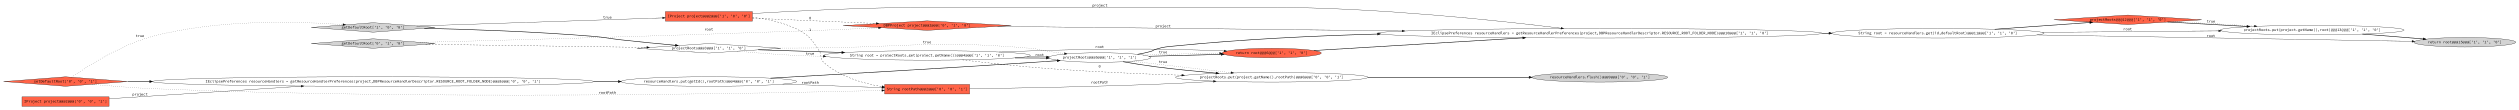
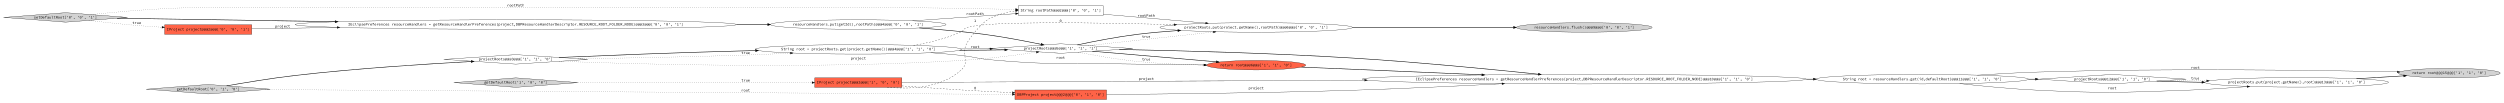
(2128, 20) -> (2112, 79)
(540, 22) -> (695, 83)
(927, 26) -> (1061, 95)
(202, 27) -> (125, 24)
(550, 33) -> none
(927, 42) -> (858, 58)
(536, 46) -> (349, 70)
(1100, 58) -> (1061, 49)
(66, 82) -> (66, 17)
(927, 89) -> (1061, 11)
